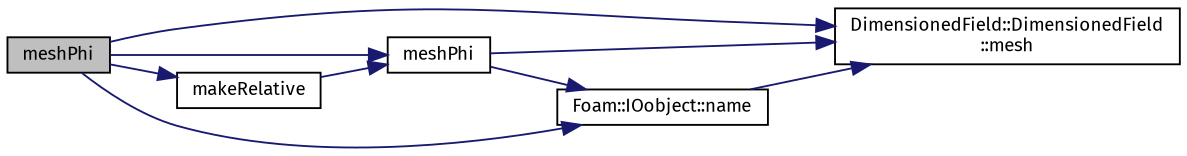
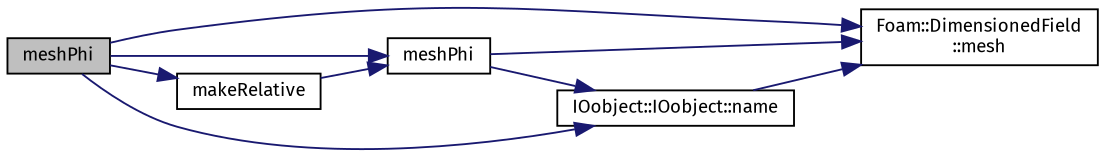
(1007, 36) -> (979, 37)
(663, 107) -> (676, 108)
